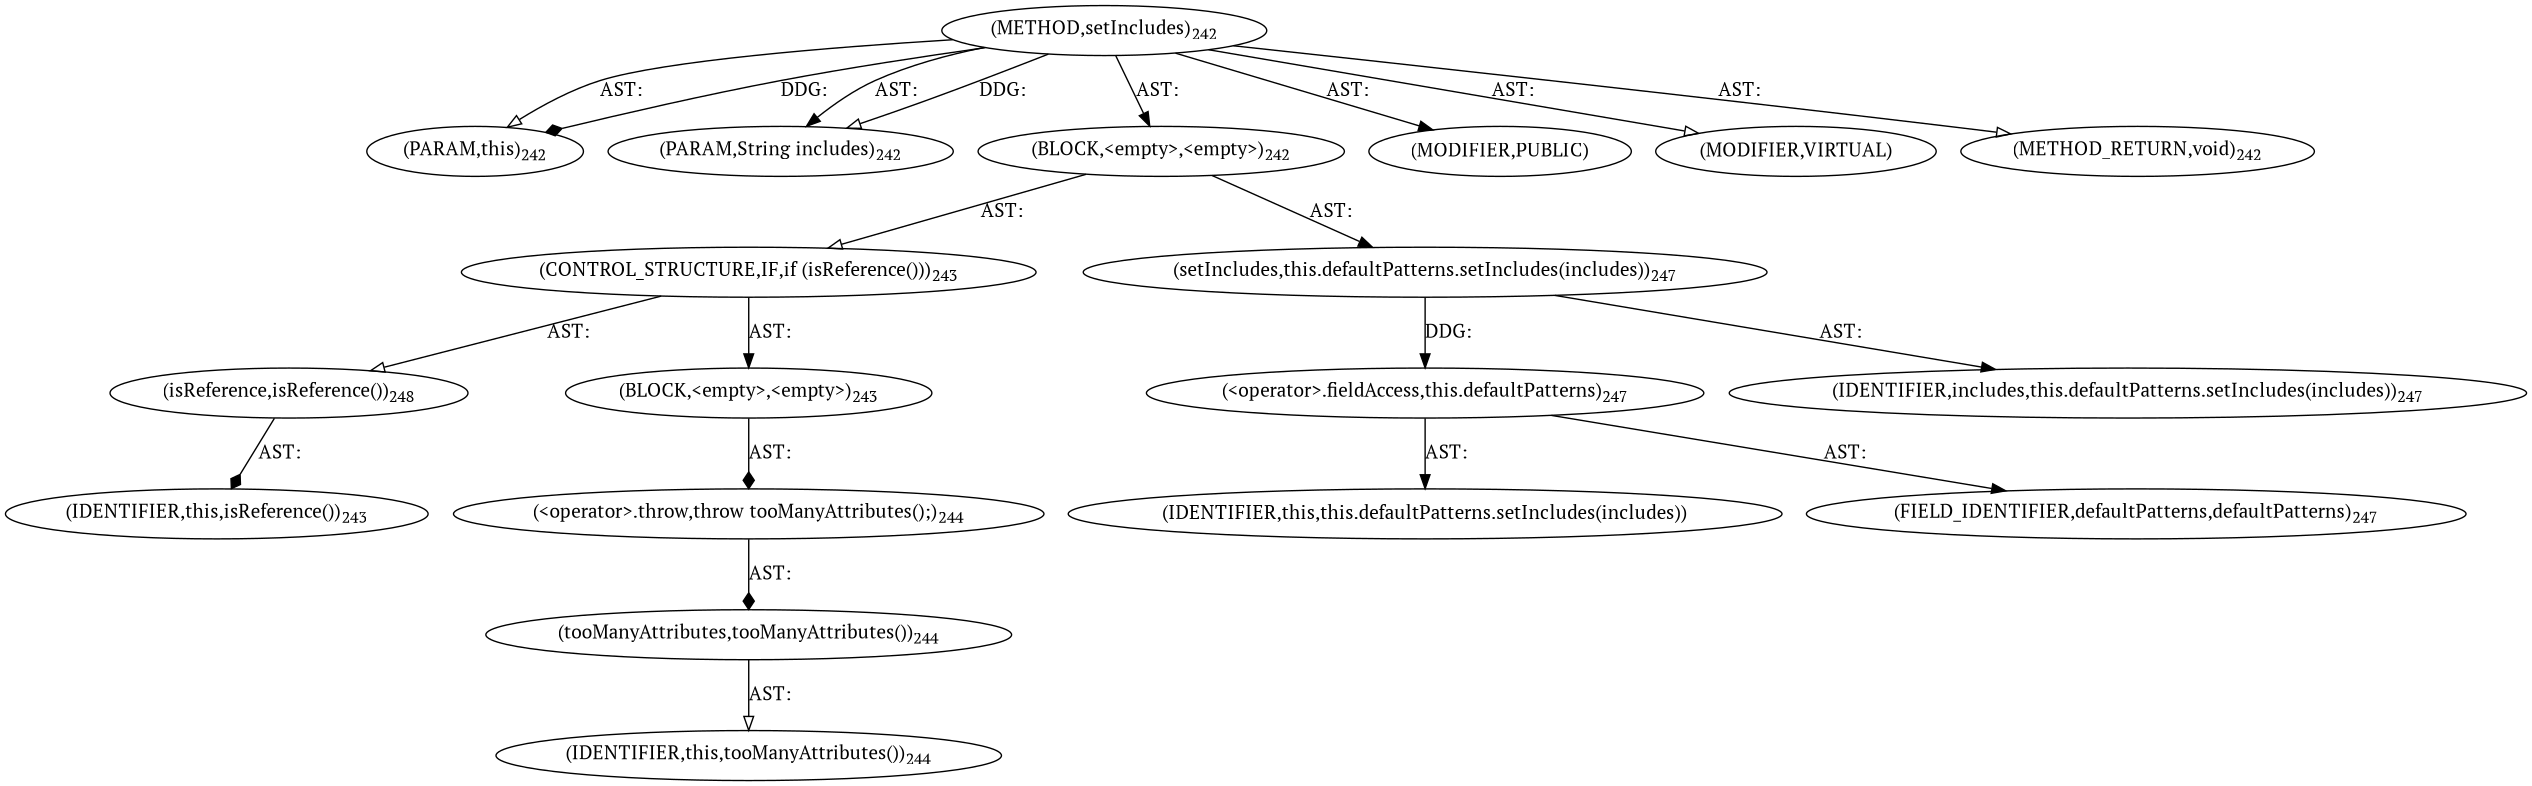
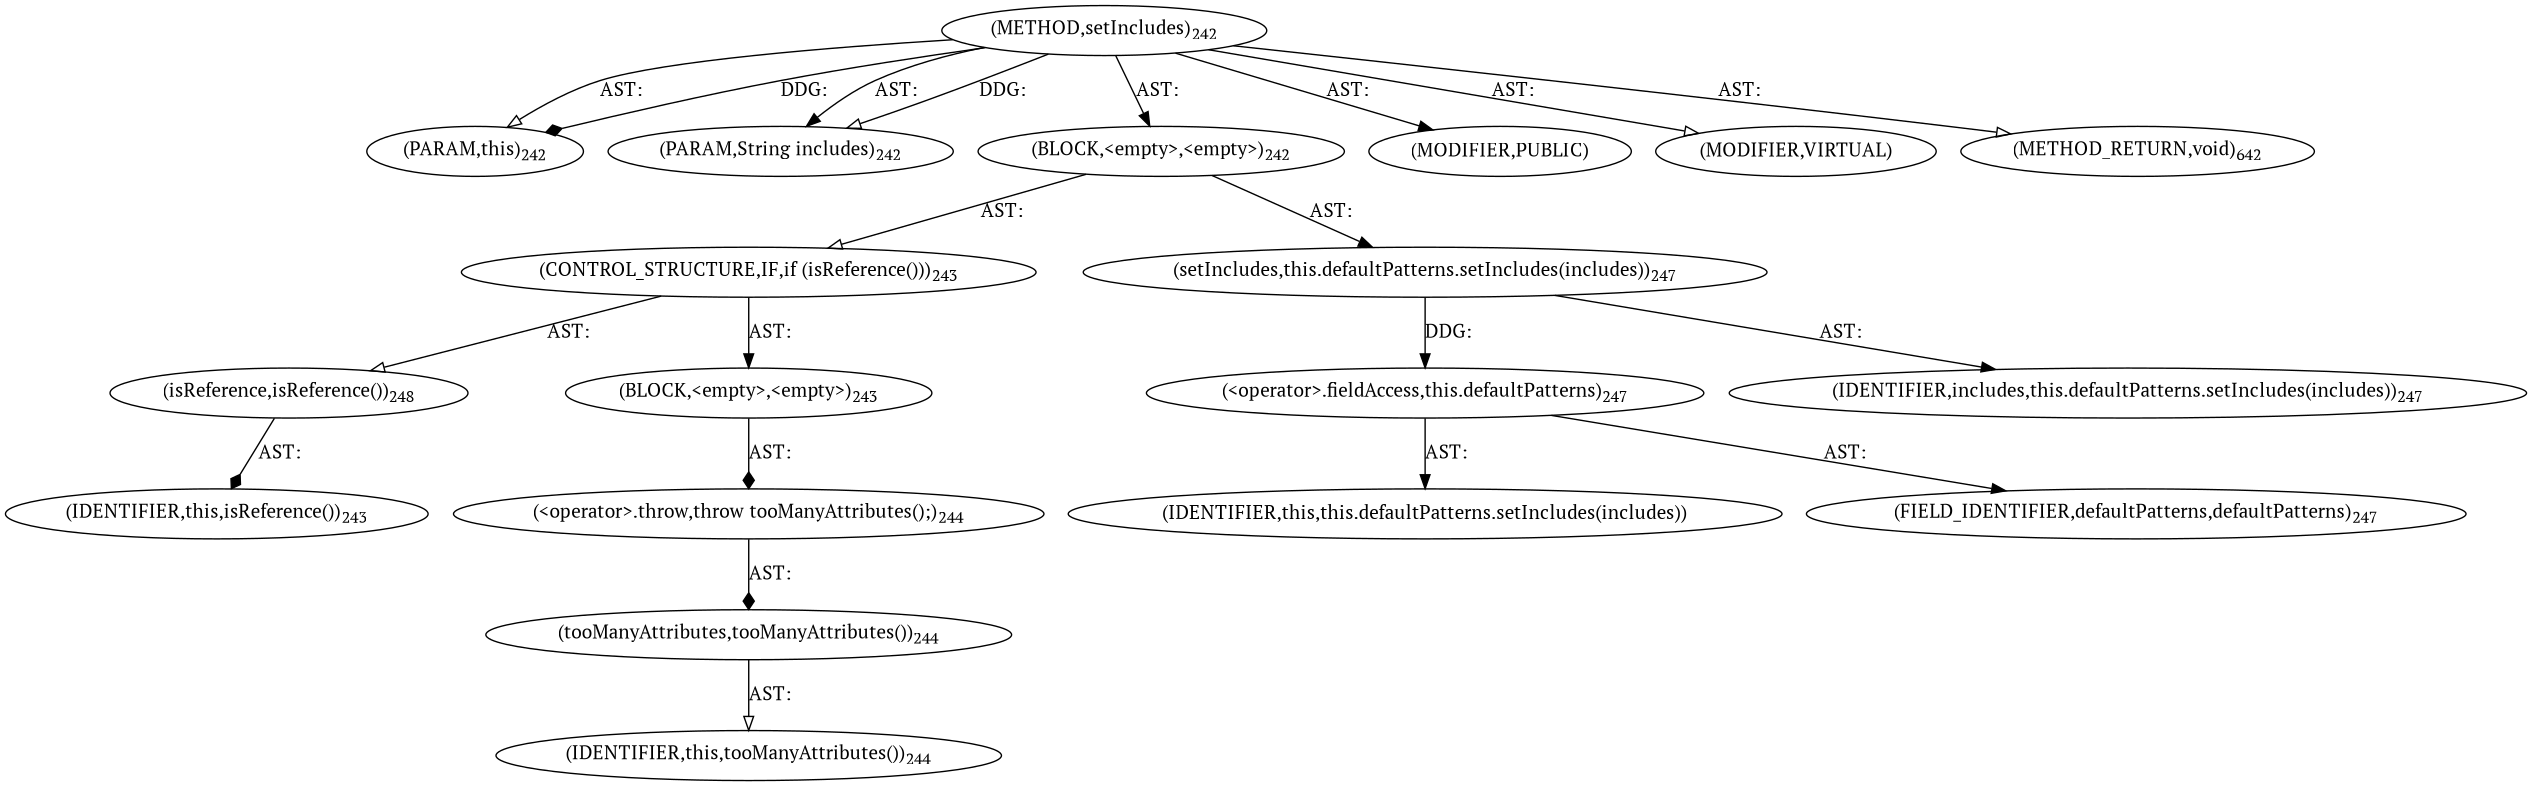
(2249, 149) -> (2249, 149)
